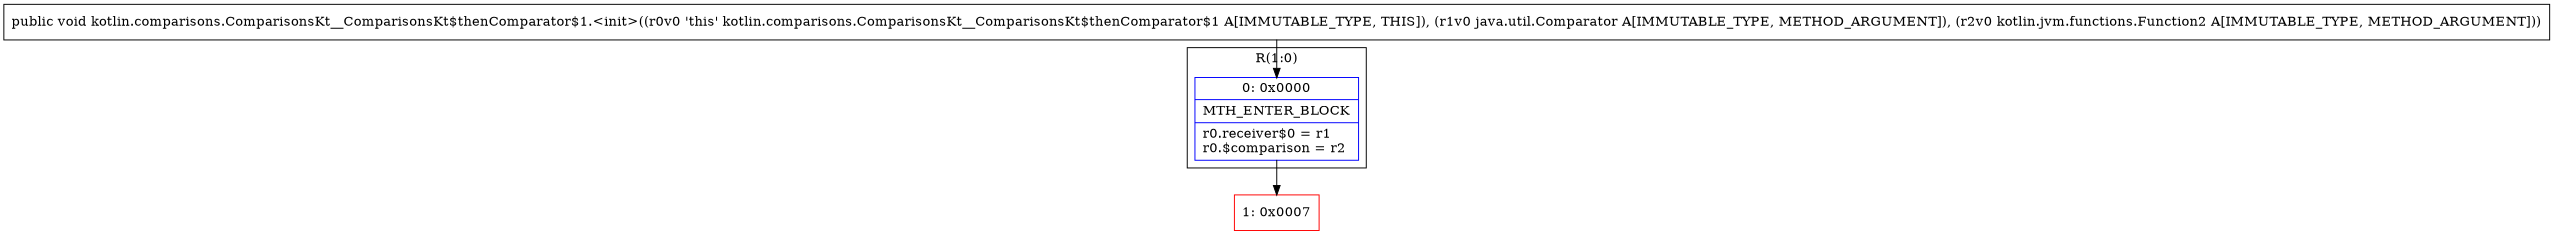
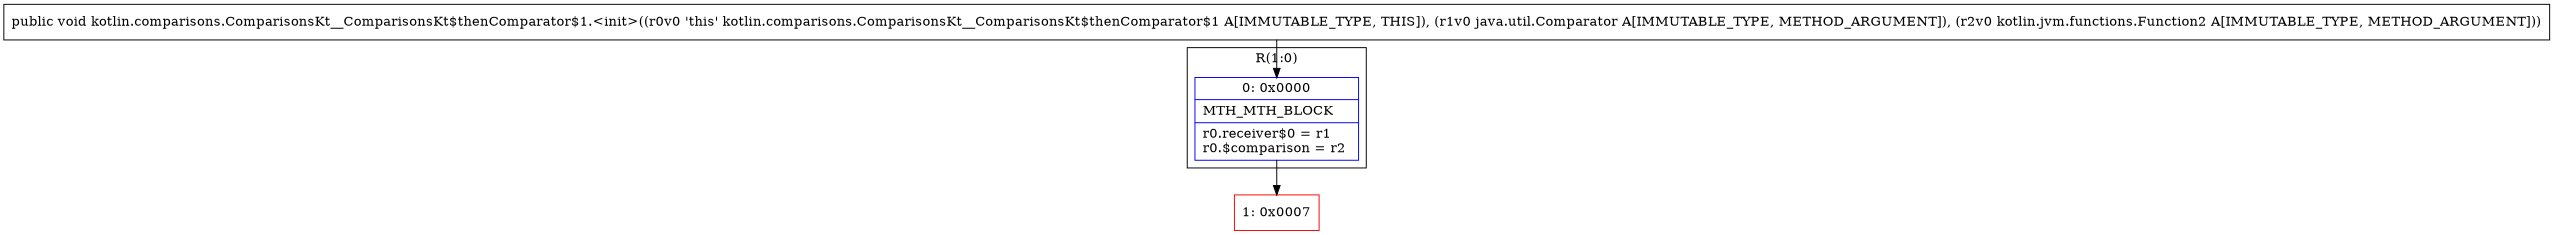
(1277, 111) -> (1268, 111)
